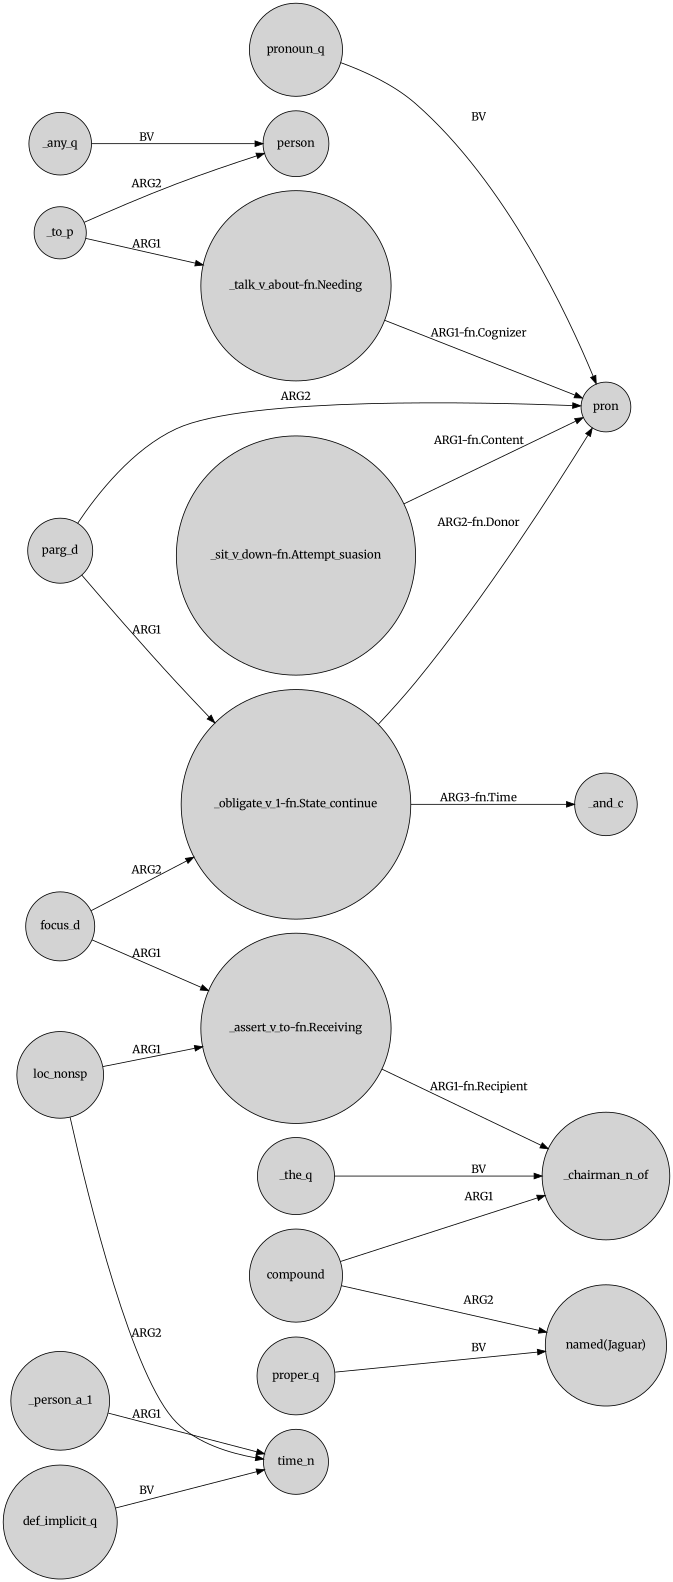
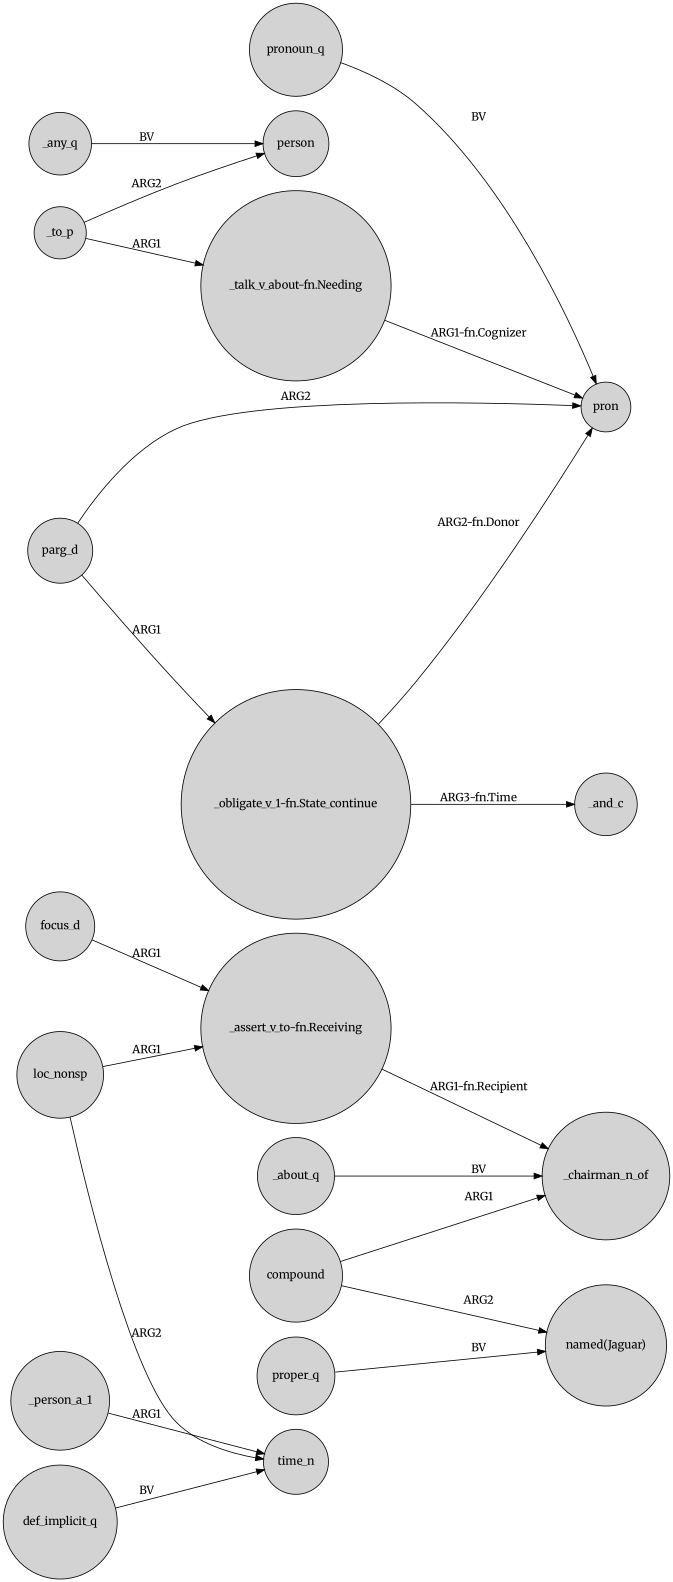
(296, 556) -> none
(139, 886) -> none
(296, 1176) -> (296, 1176)
